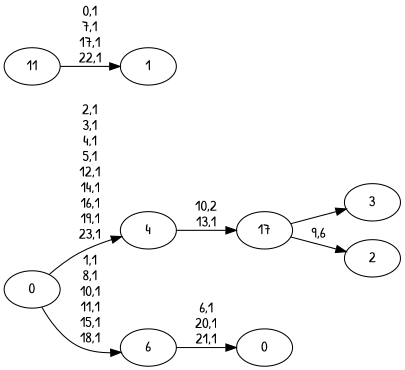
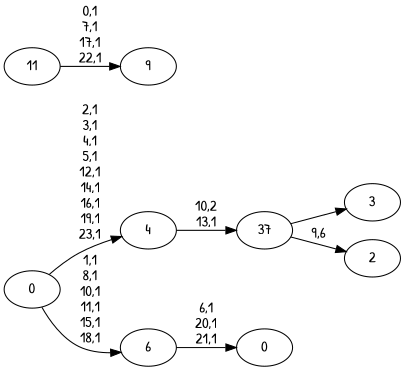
(148, 66) -> (148, 66)
(265, 230) -> (265, 230)
